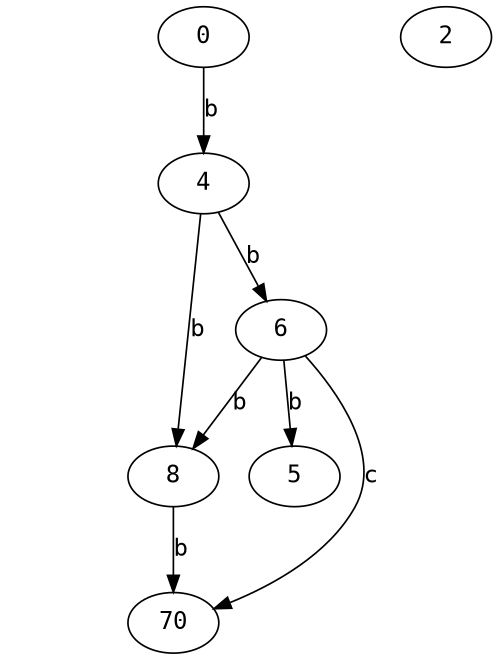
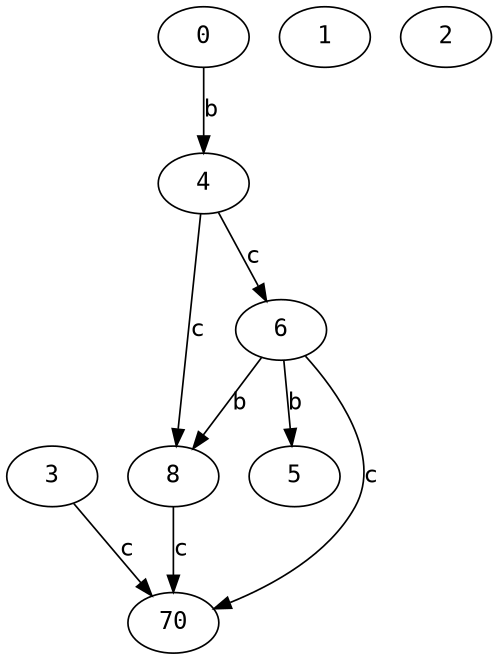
none -> (325, 37)
(253, 257) -> (253, 257)
(198, 330) -> (198, 330)
none -> (52, 476)
(181, 550) -> (181, 550)
